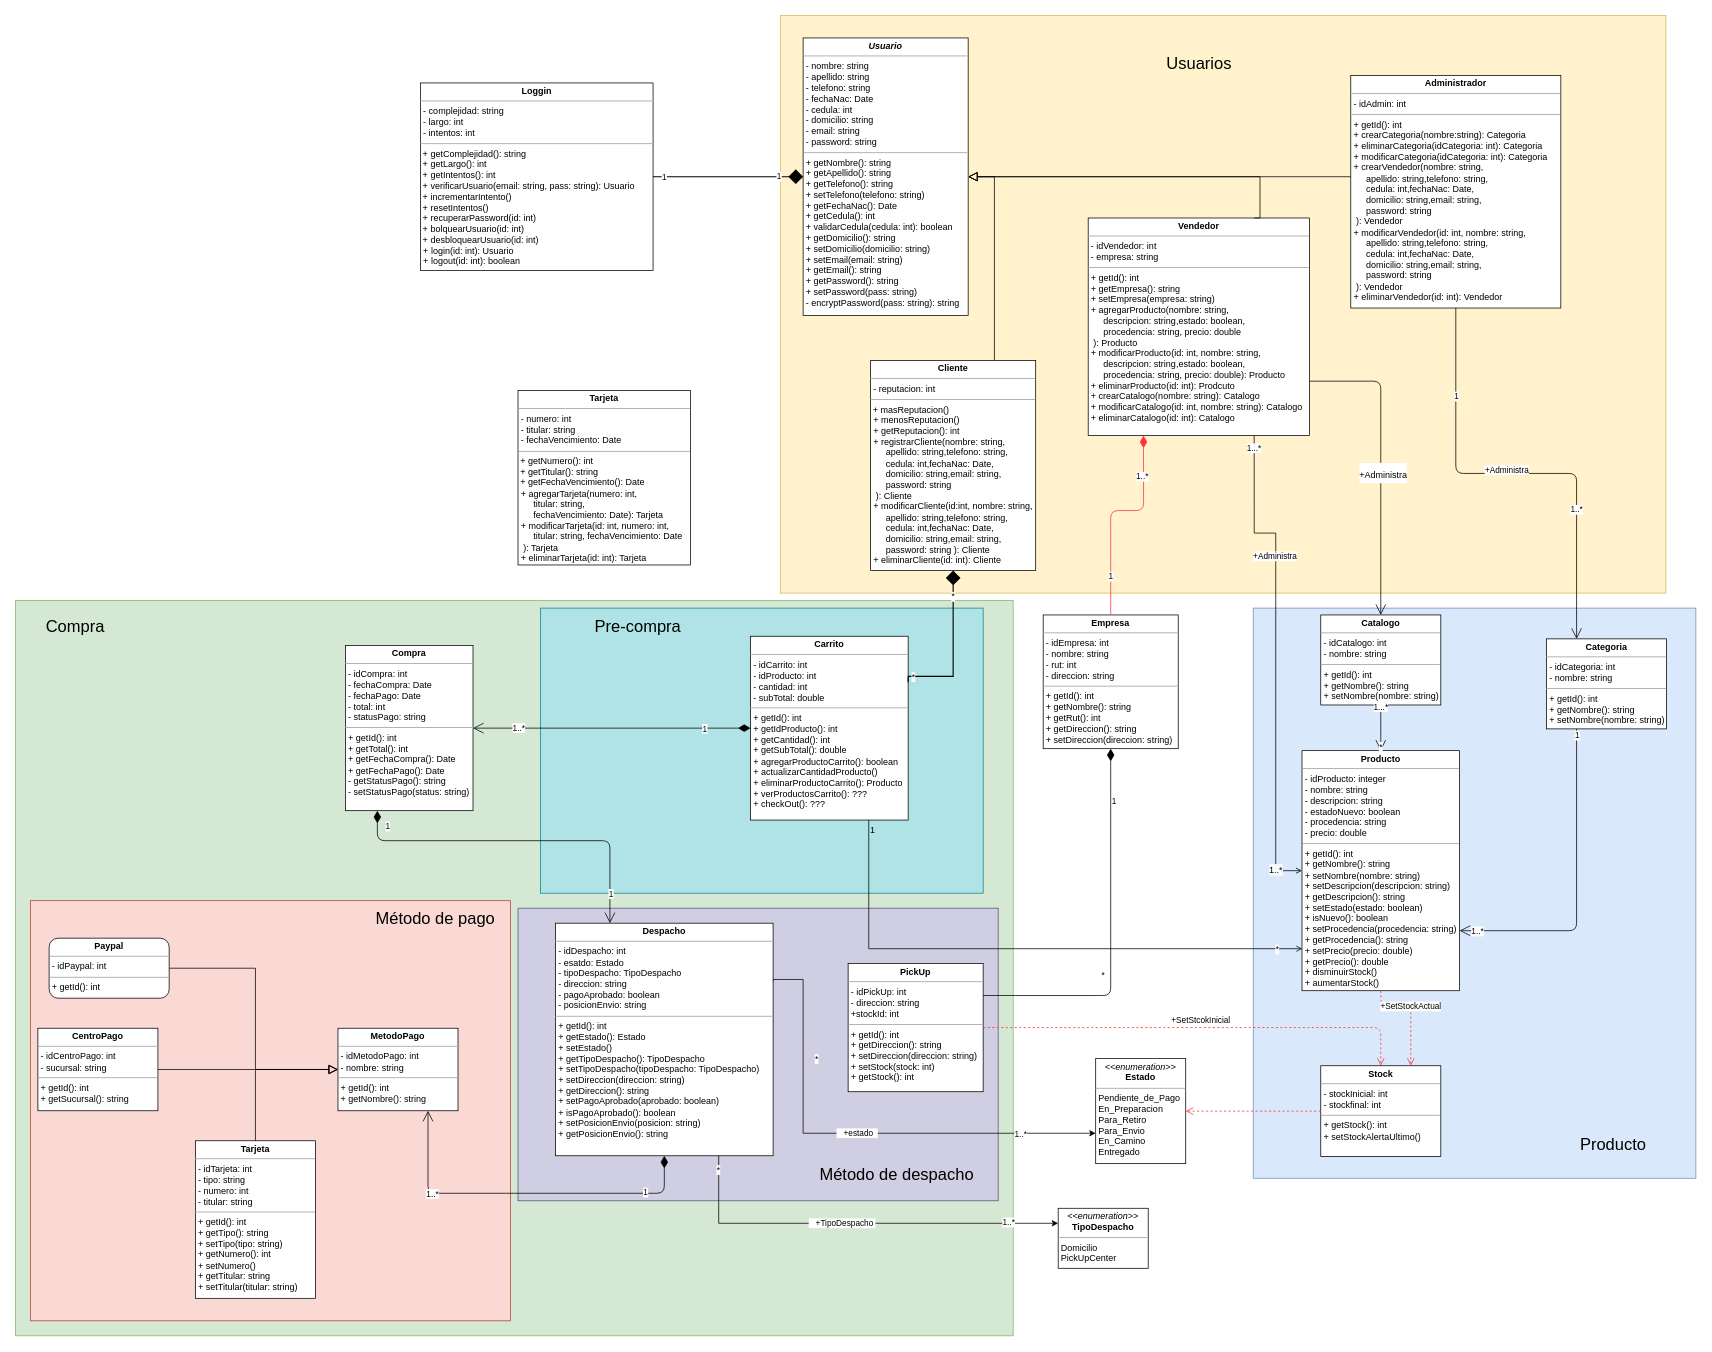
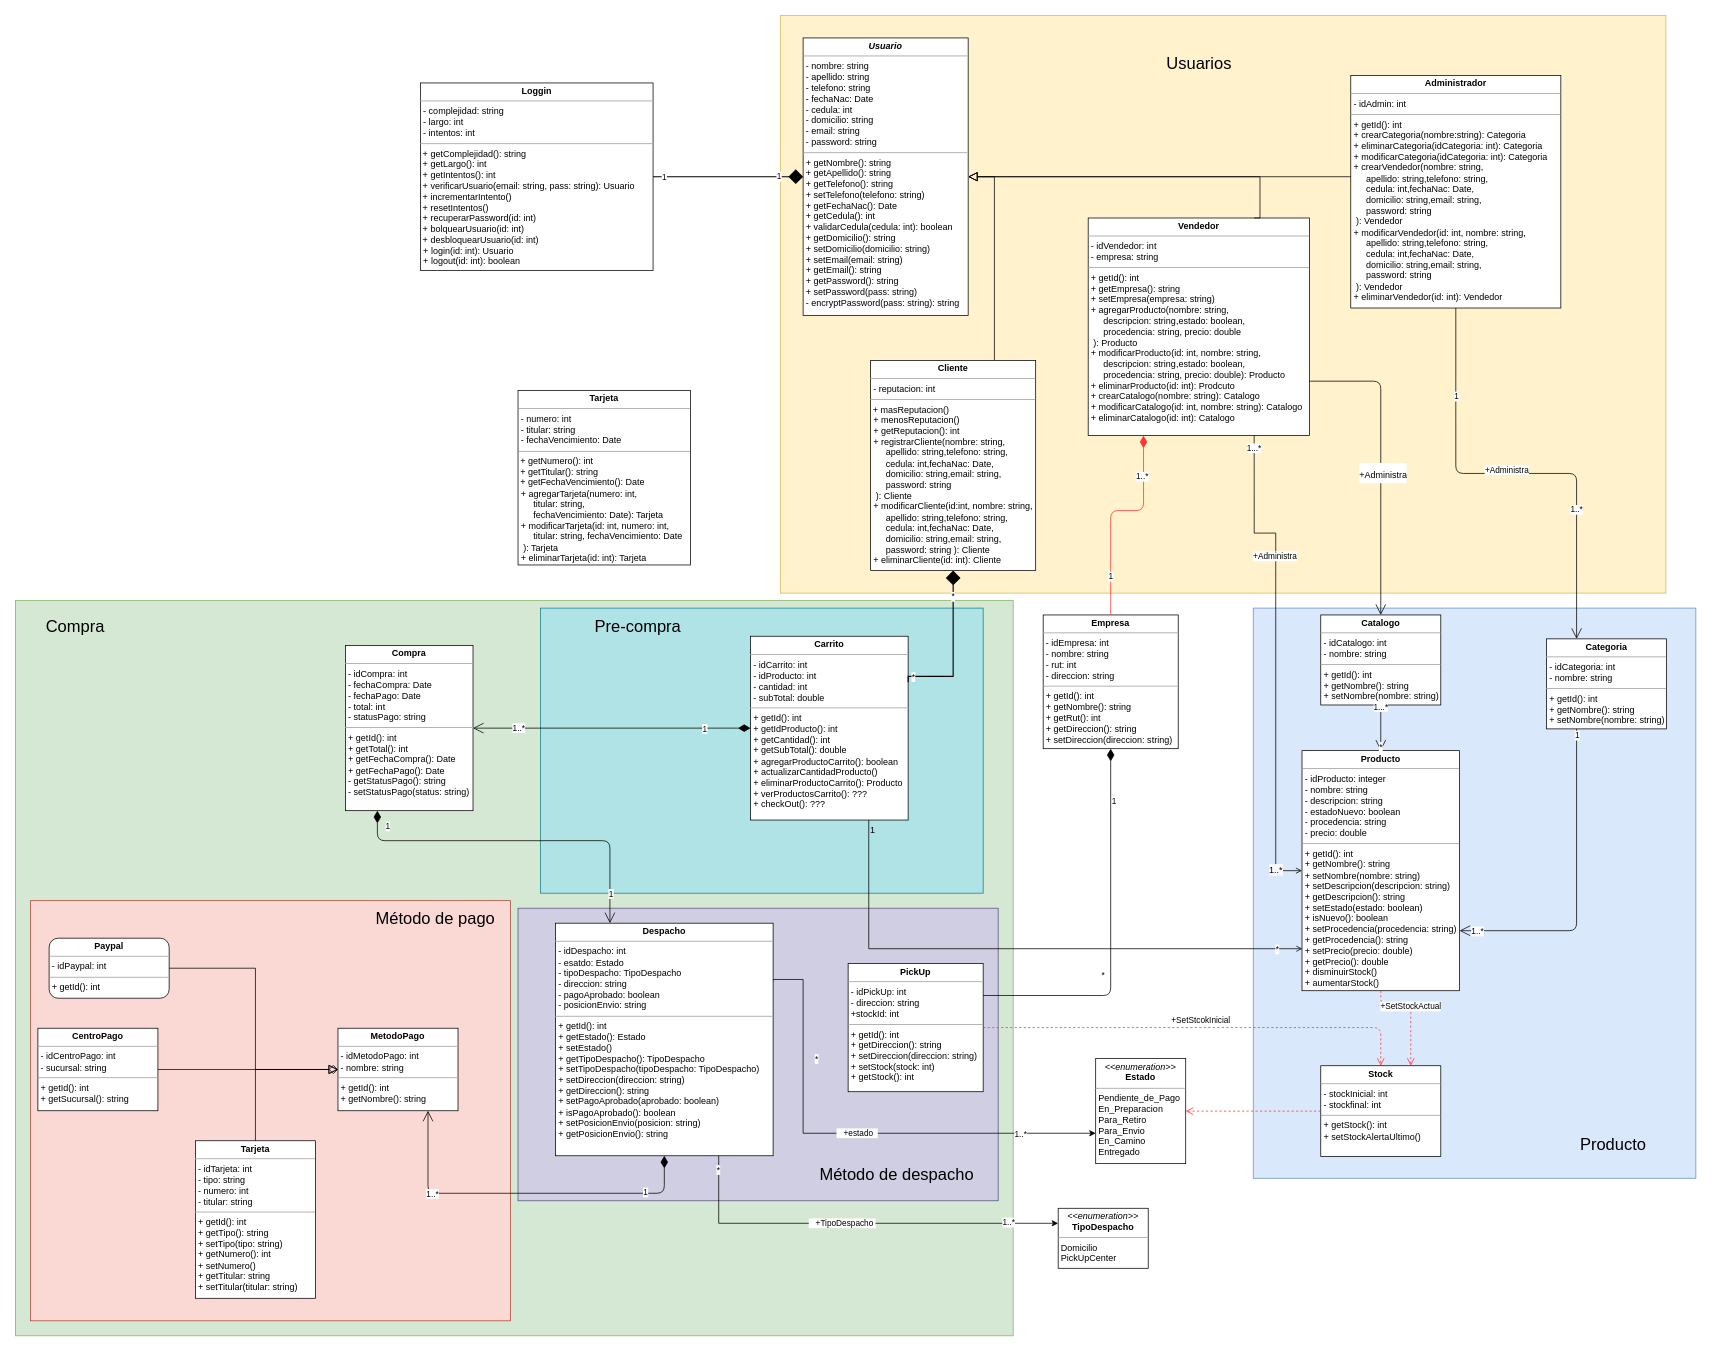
(329, 1069) -> (329, 1069)
